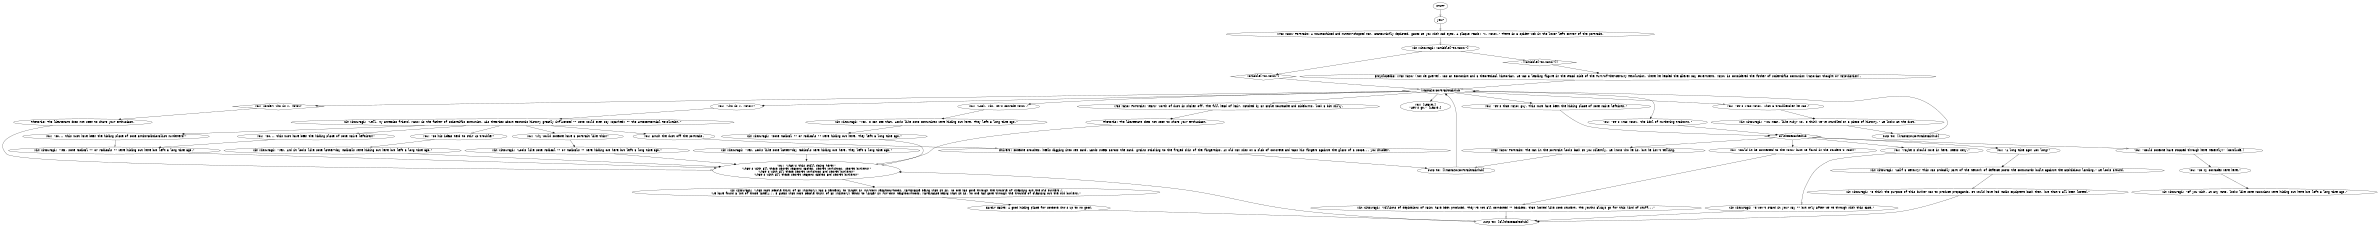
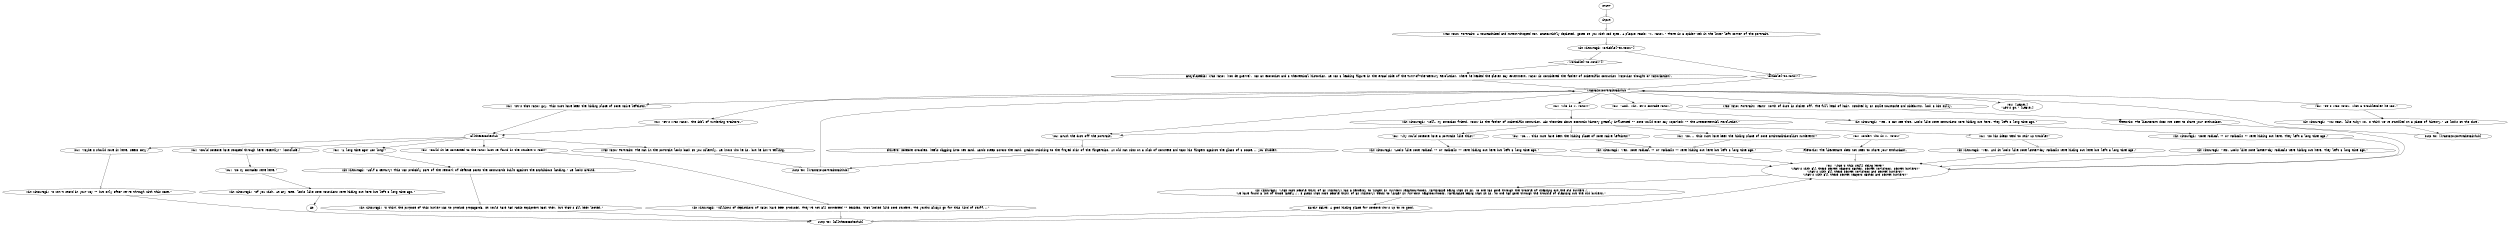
(1440, 20) -> (1606, 20)
(863, 99) -> (1350, 113)
(278, 106) -> (1876, 136)
(1793, 136) -> (484, 136)
none -> (312, 208)
